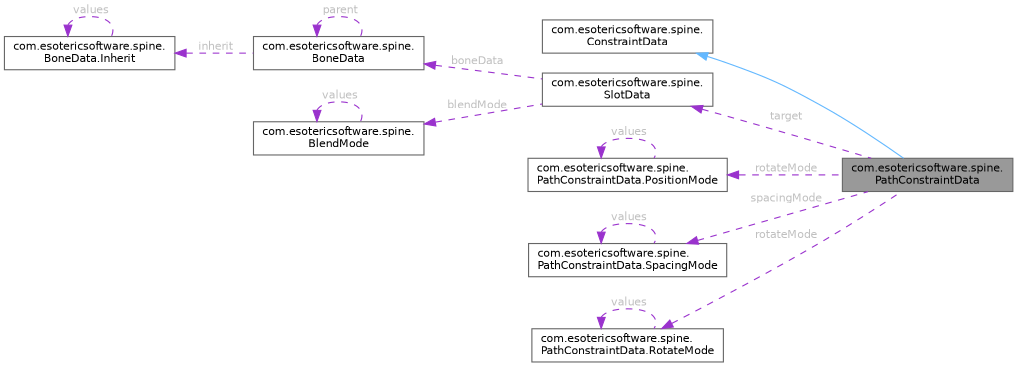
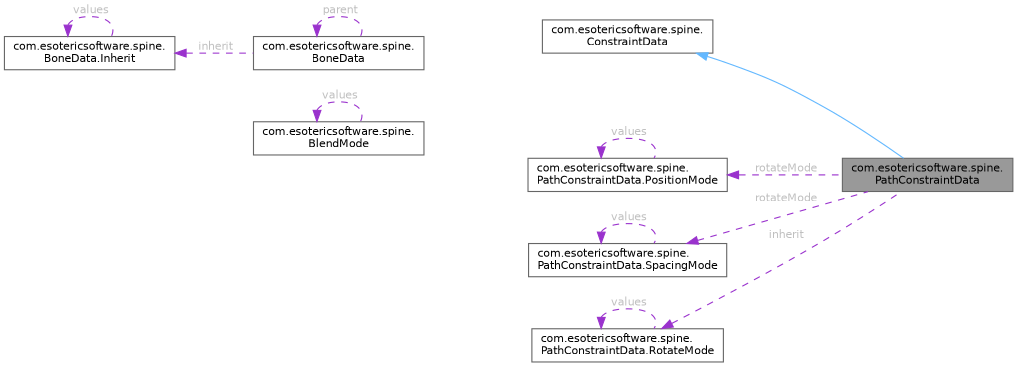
(628, 90) -> none
(785, 199) -> (785, 199)
(785, 235) -> (785, 235)
